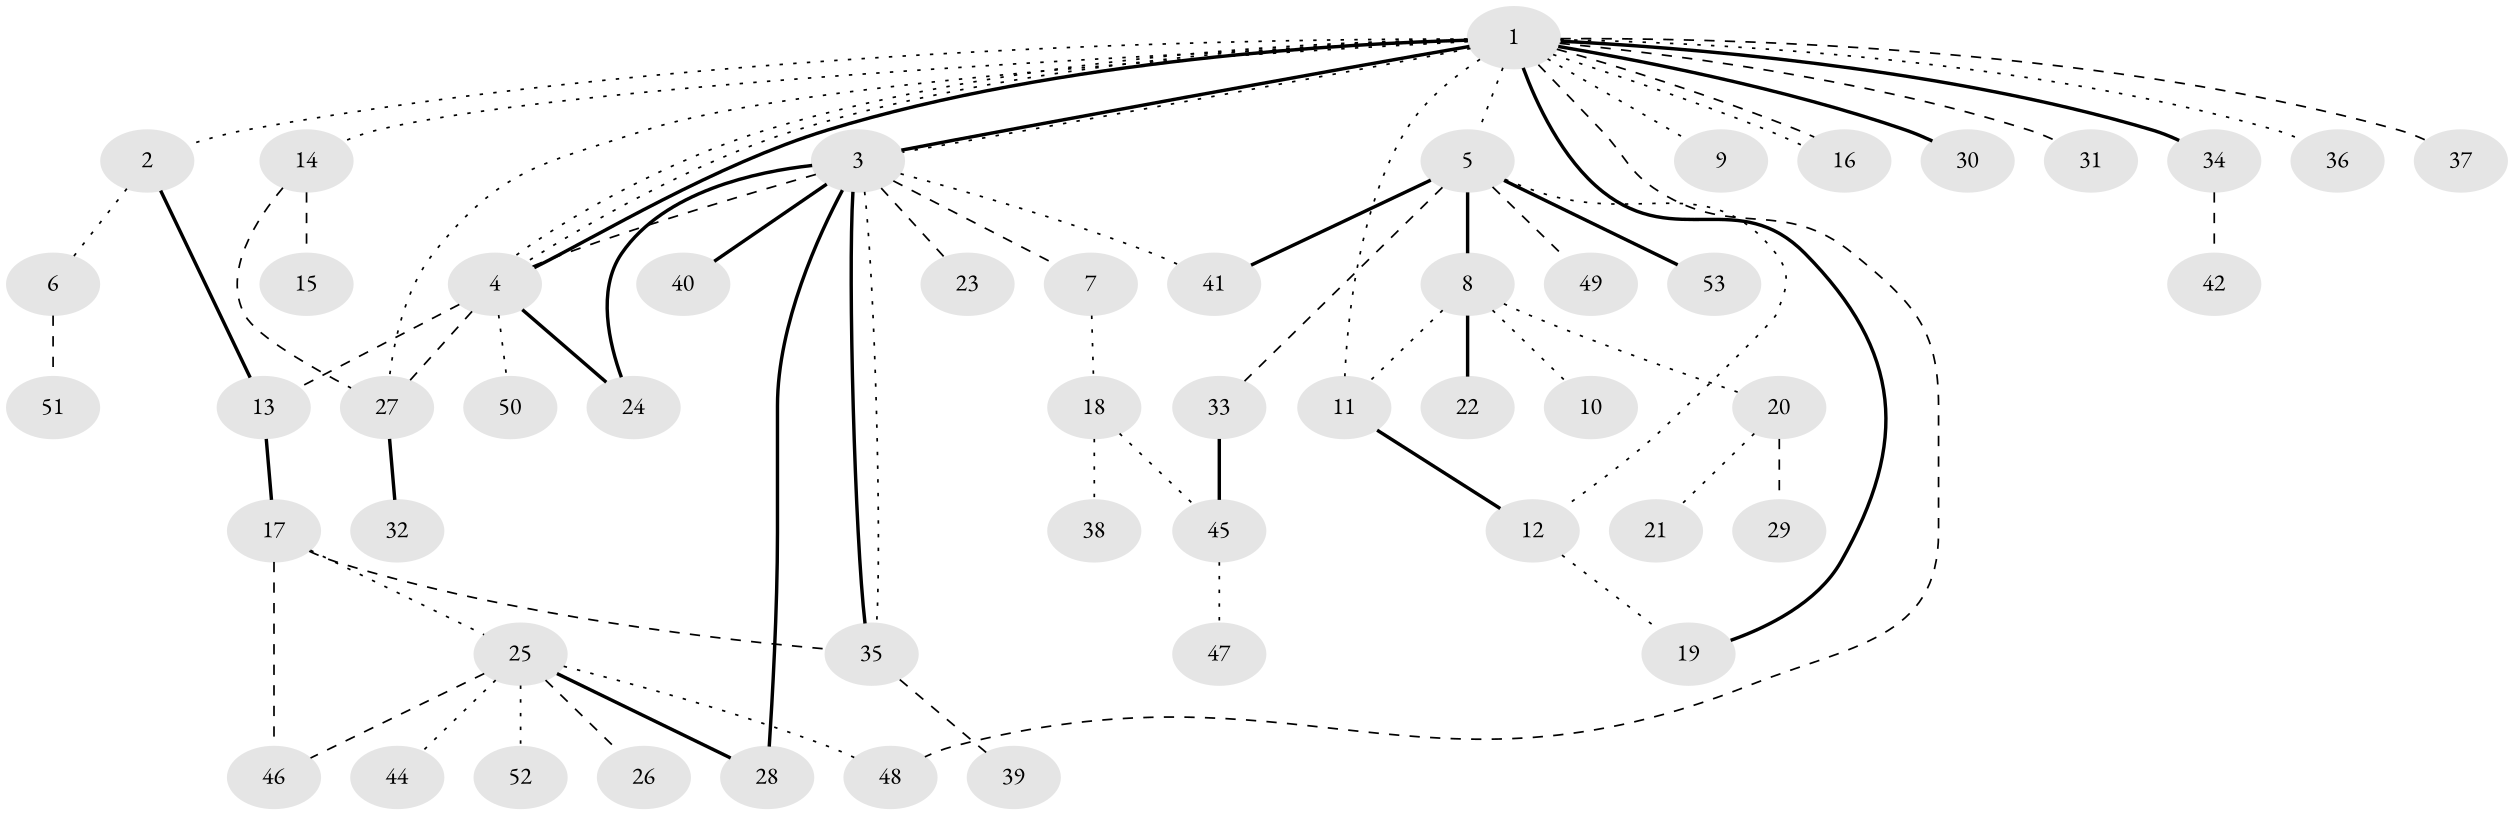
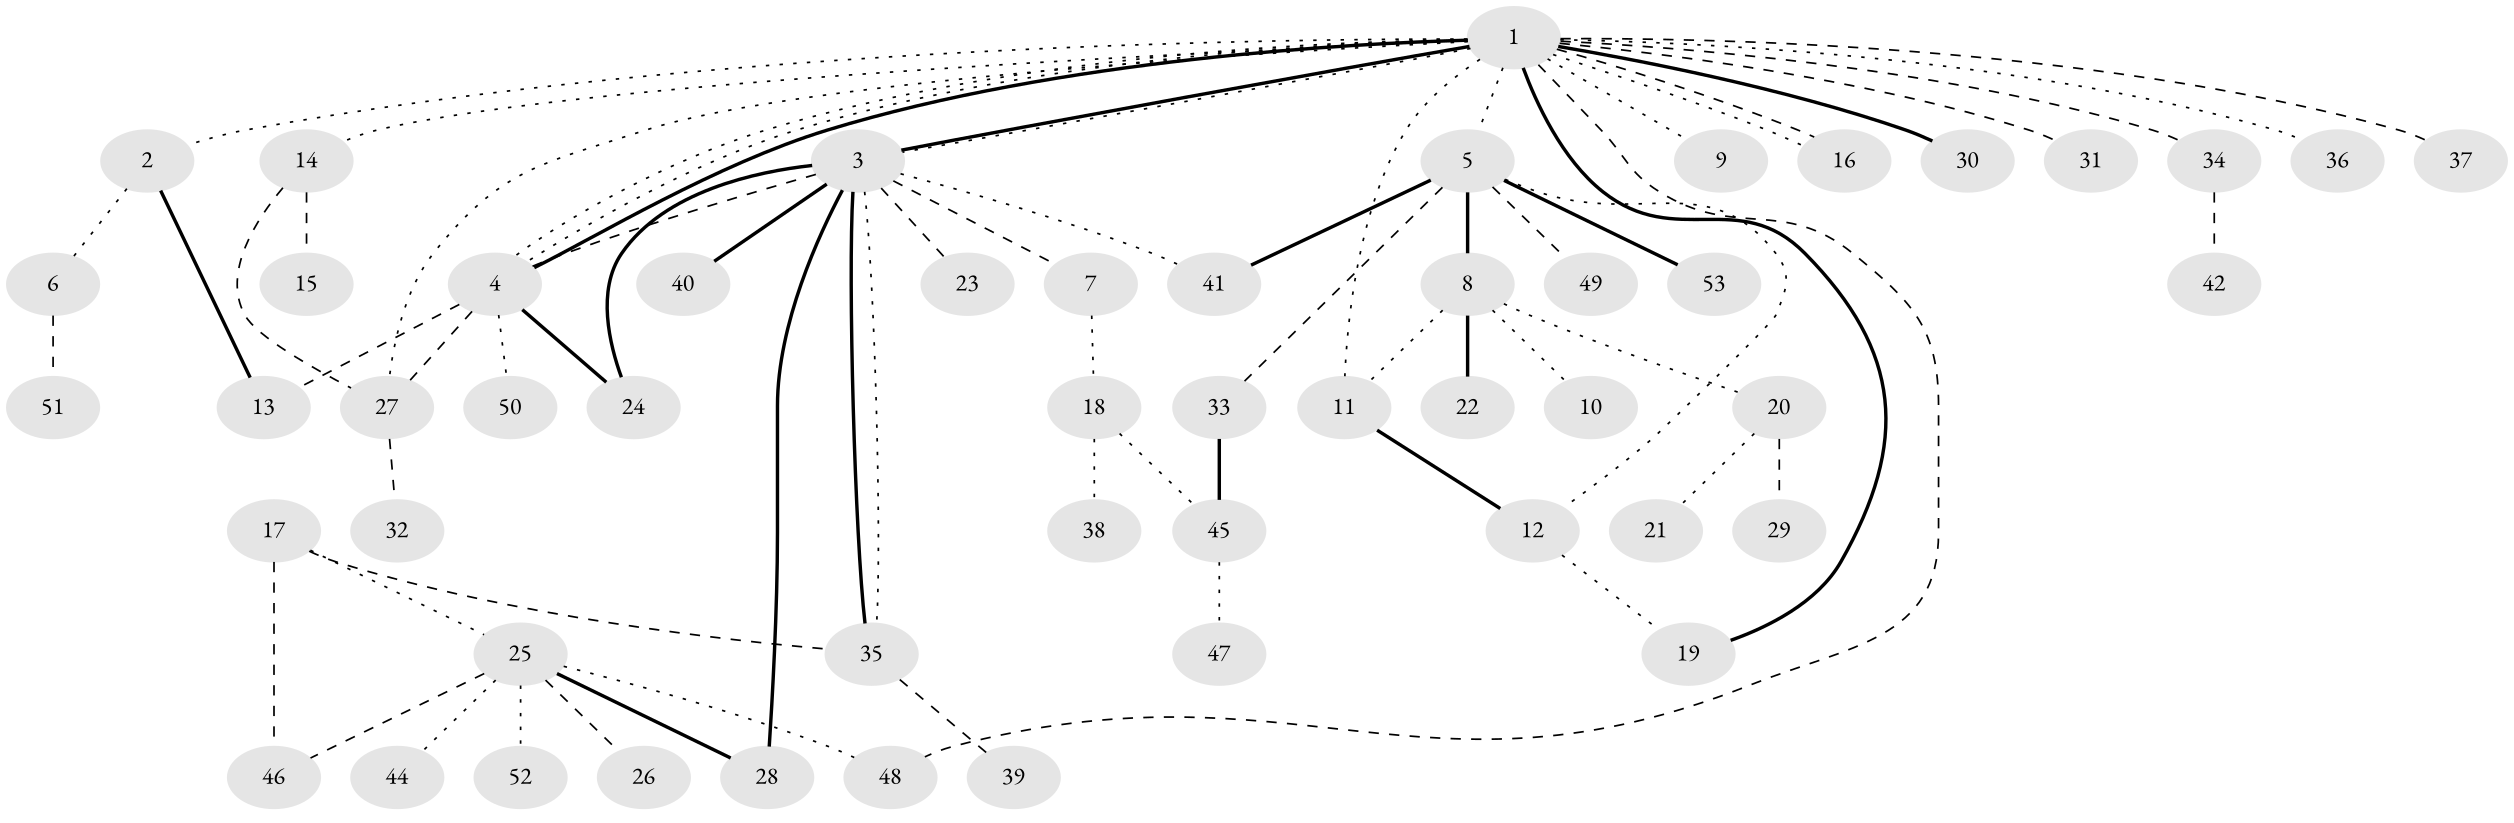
(1873, 71) -> (1873, 71)
(269, 469) -> none
(392, 469) -> (392, 469)
